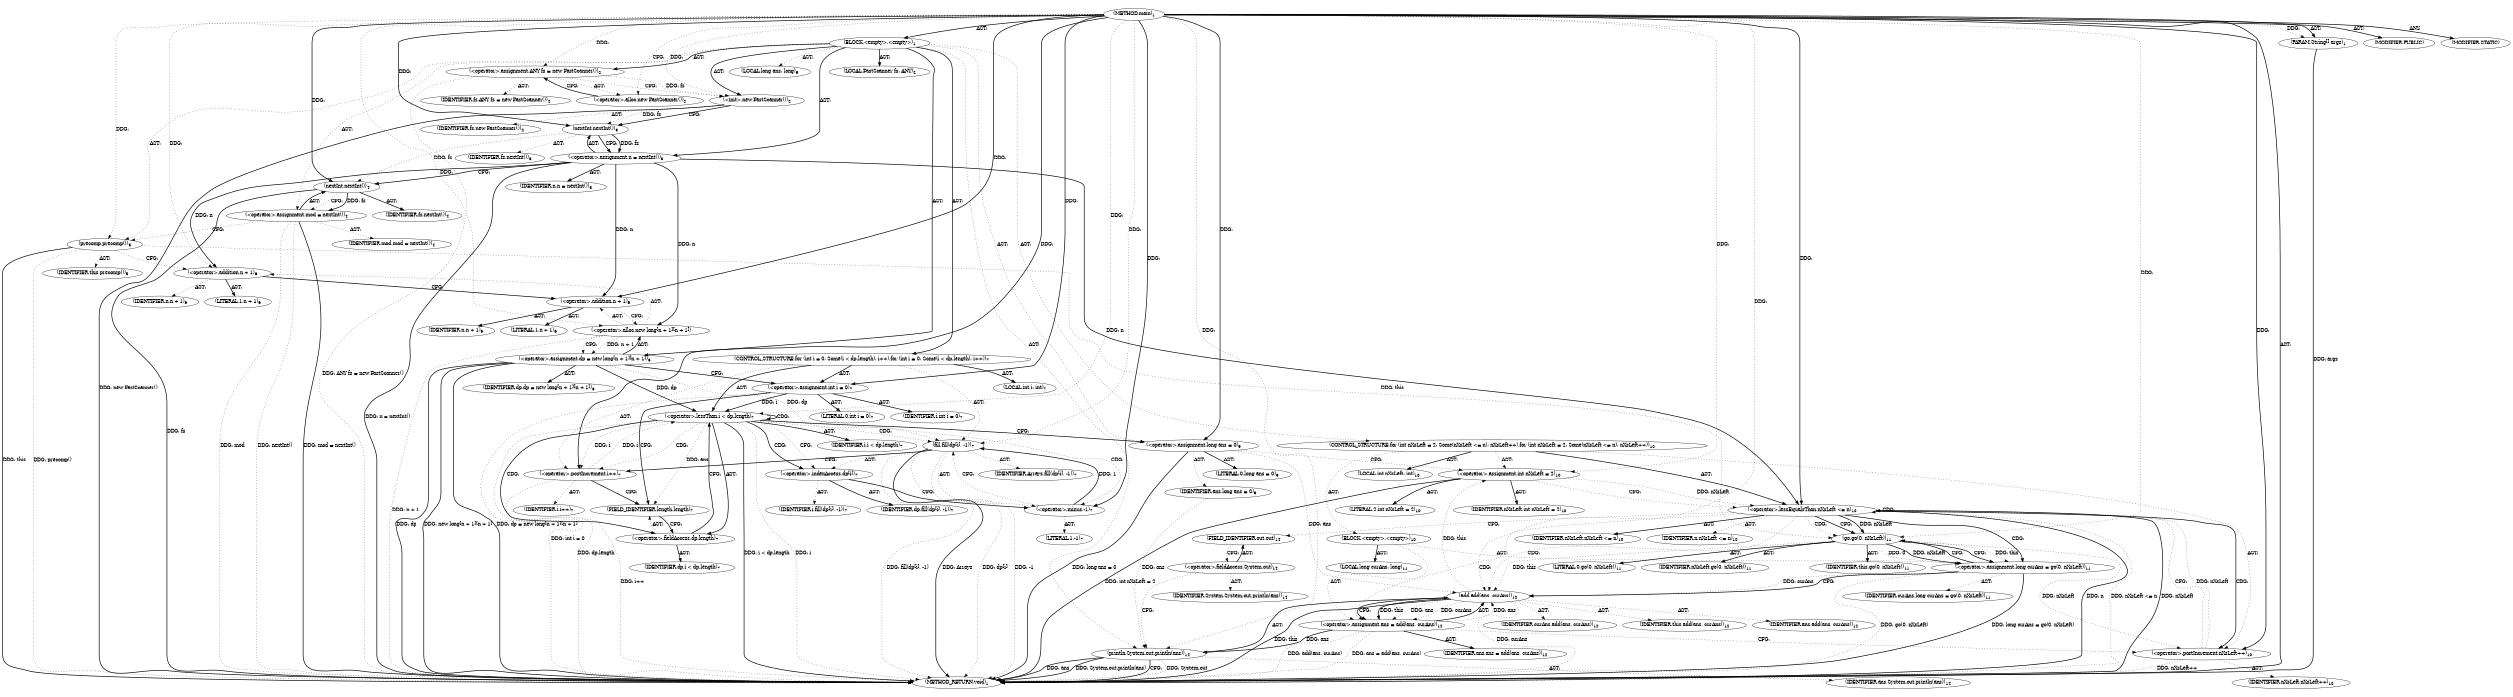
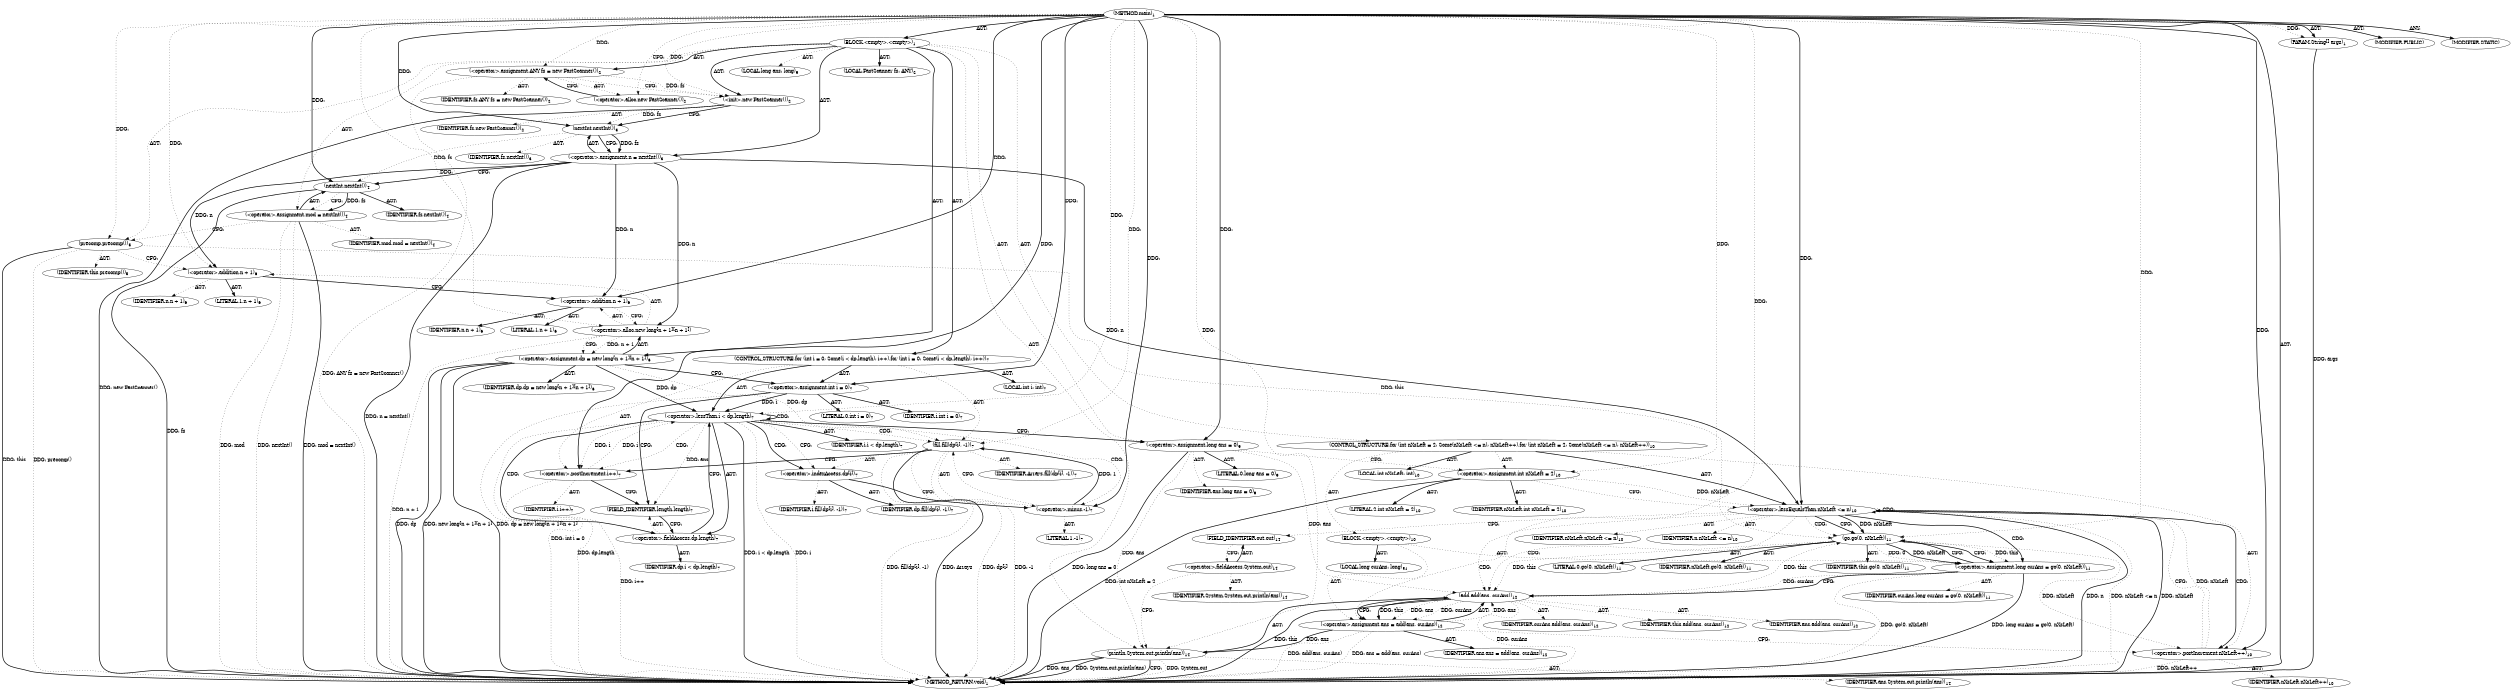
(556, 187) -> none
(1691, 525) -> (1691, 525)
(1443, 533) -> (1688, 590)
(1142, 562) -> (1130, 543)
(1405, 567) -> (1405, 567)
